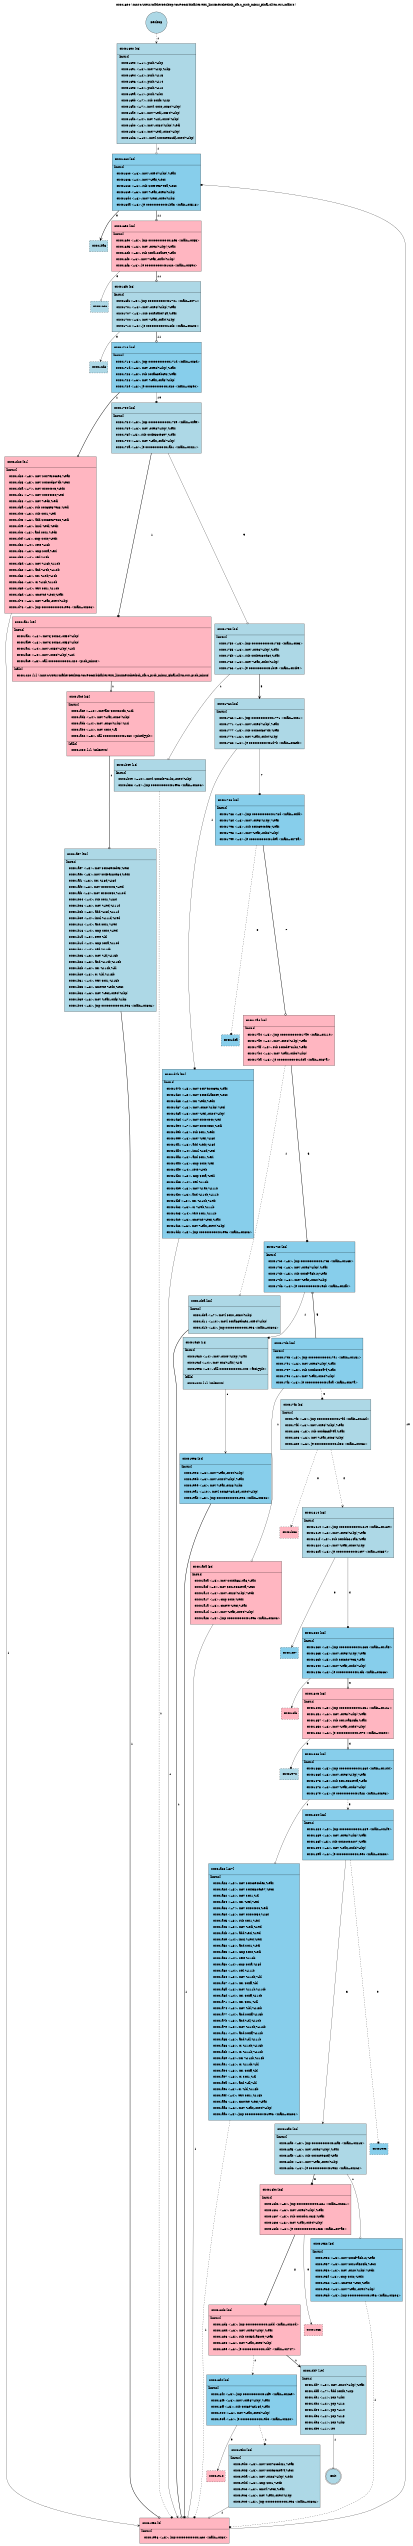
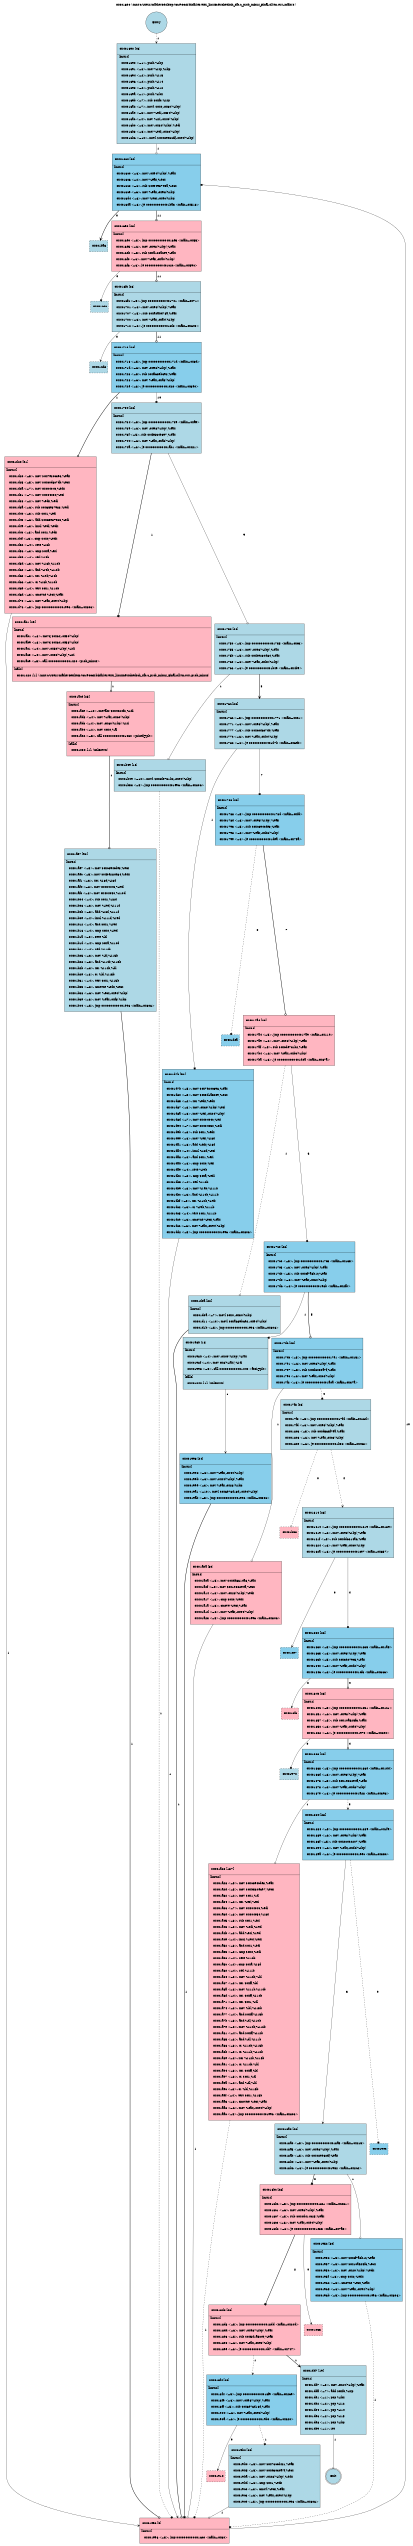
(156, 22) -> (156, 22)
(108, 284) -> (108, 284)
(299, 1153) -> (299, 1153)
(314, 1316) -> (308, 1314)
(304, 1487) -> (304, 1487)
(254, 1992) -> (254, 1992)
